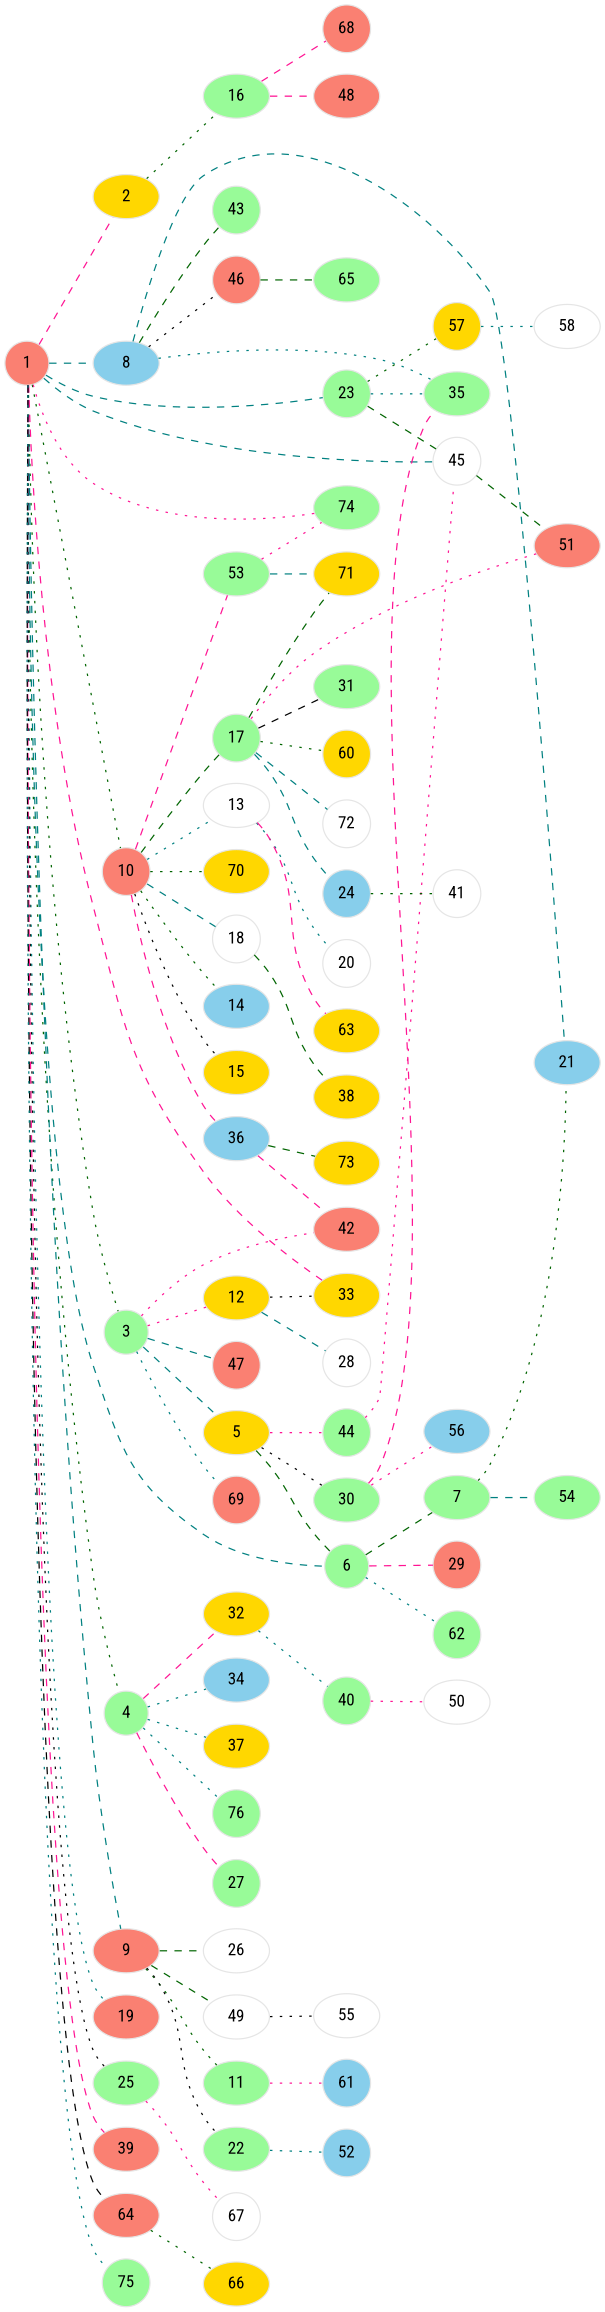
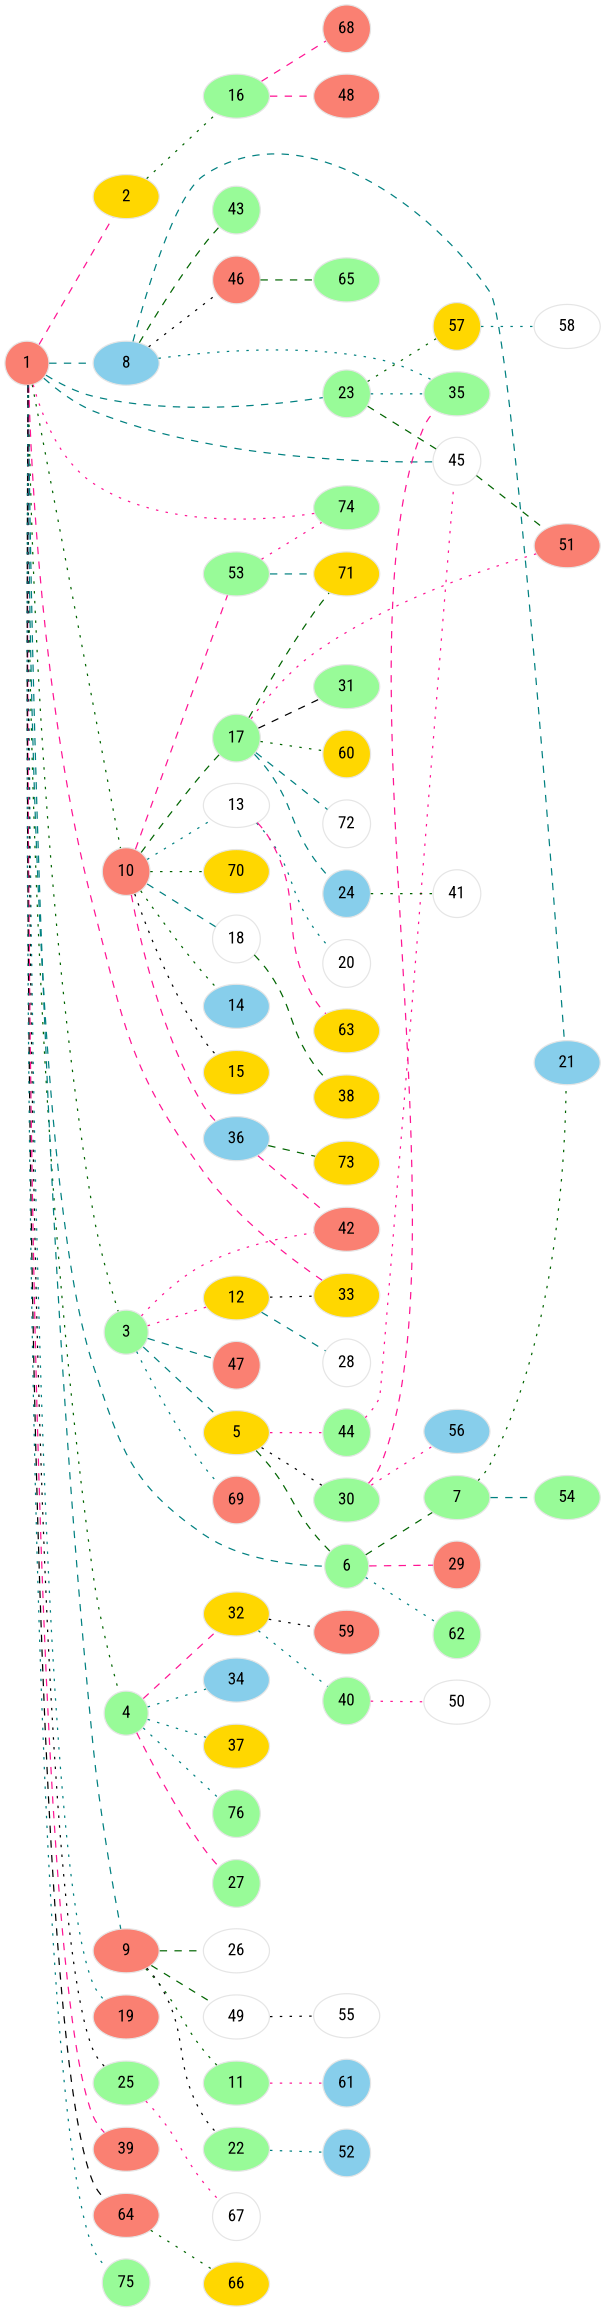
none -> (347, 1632)
